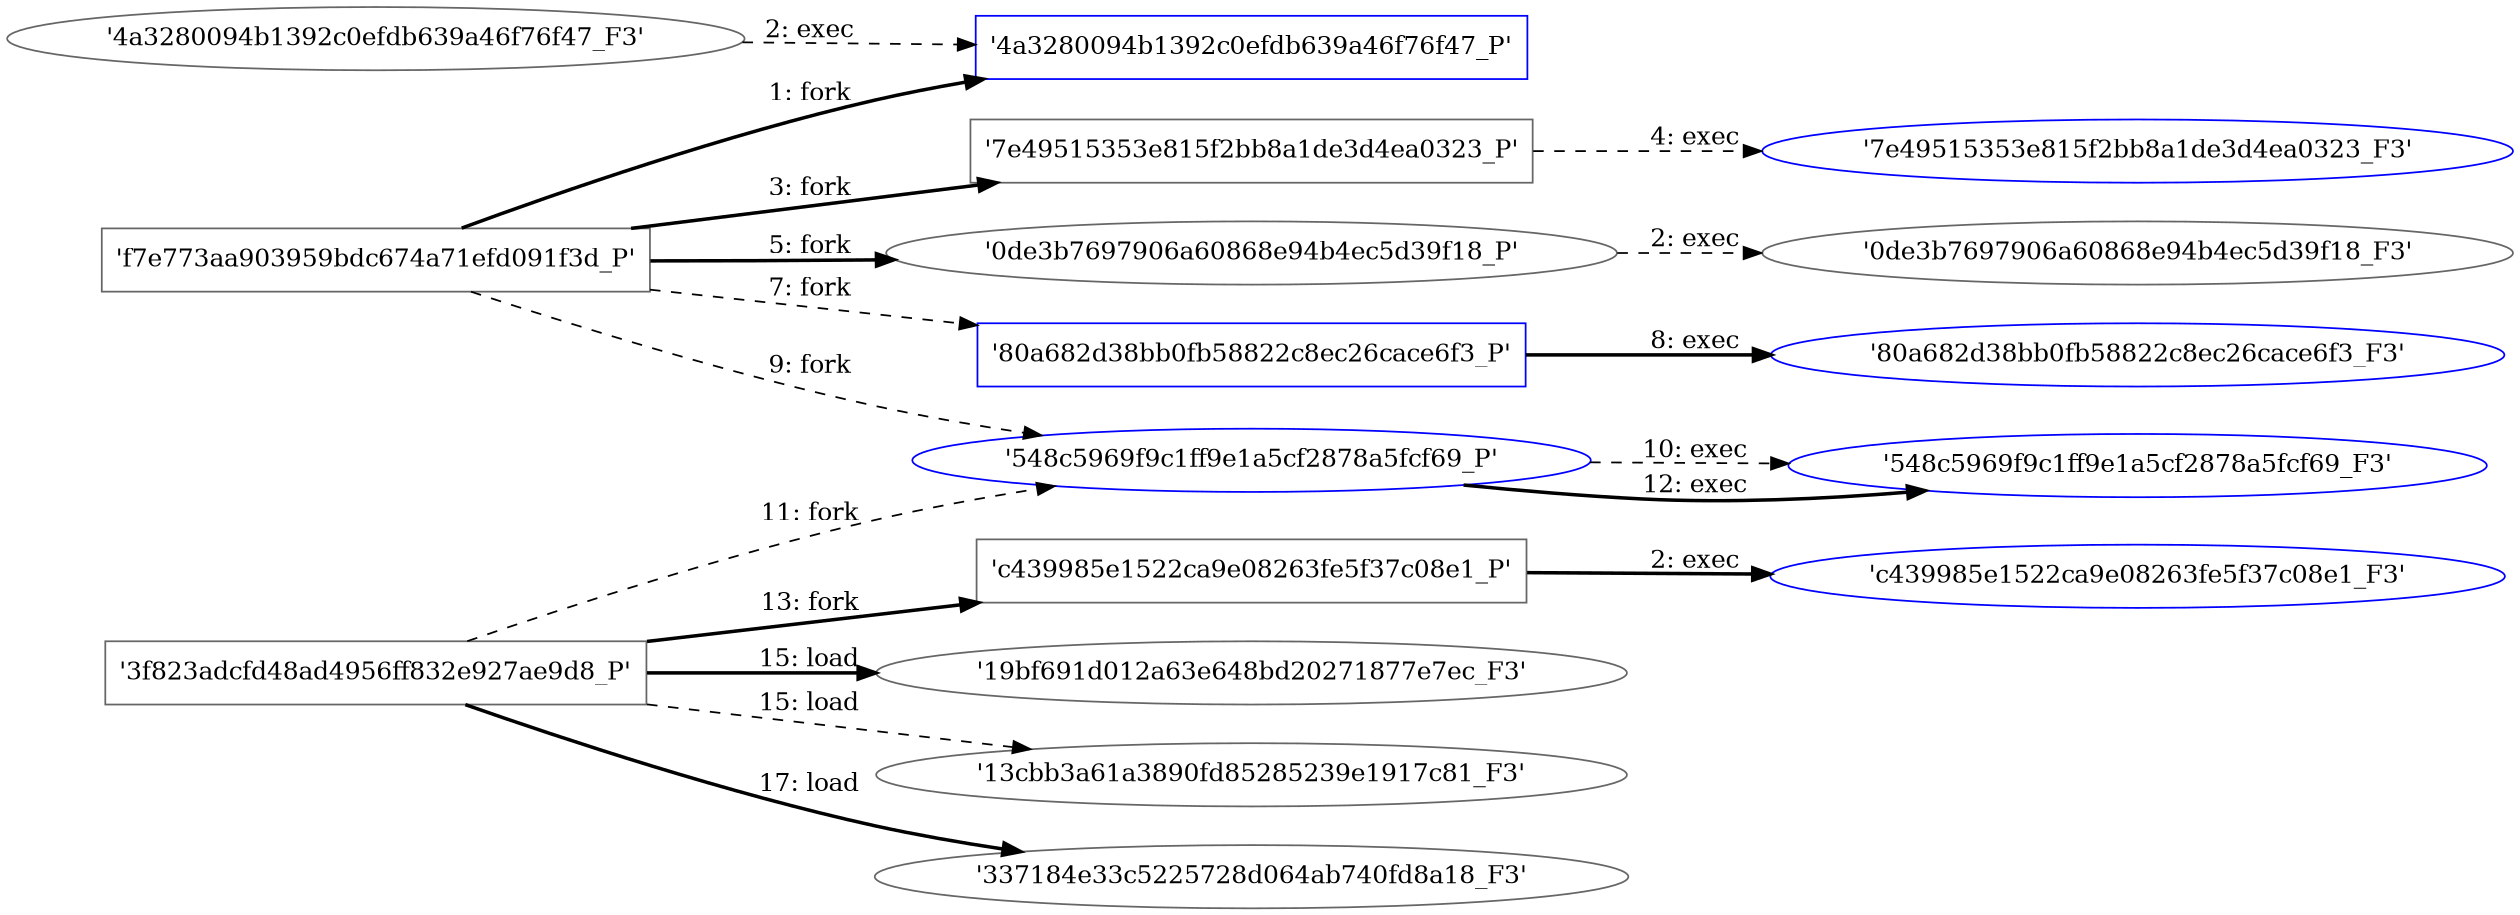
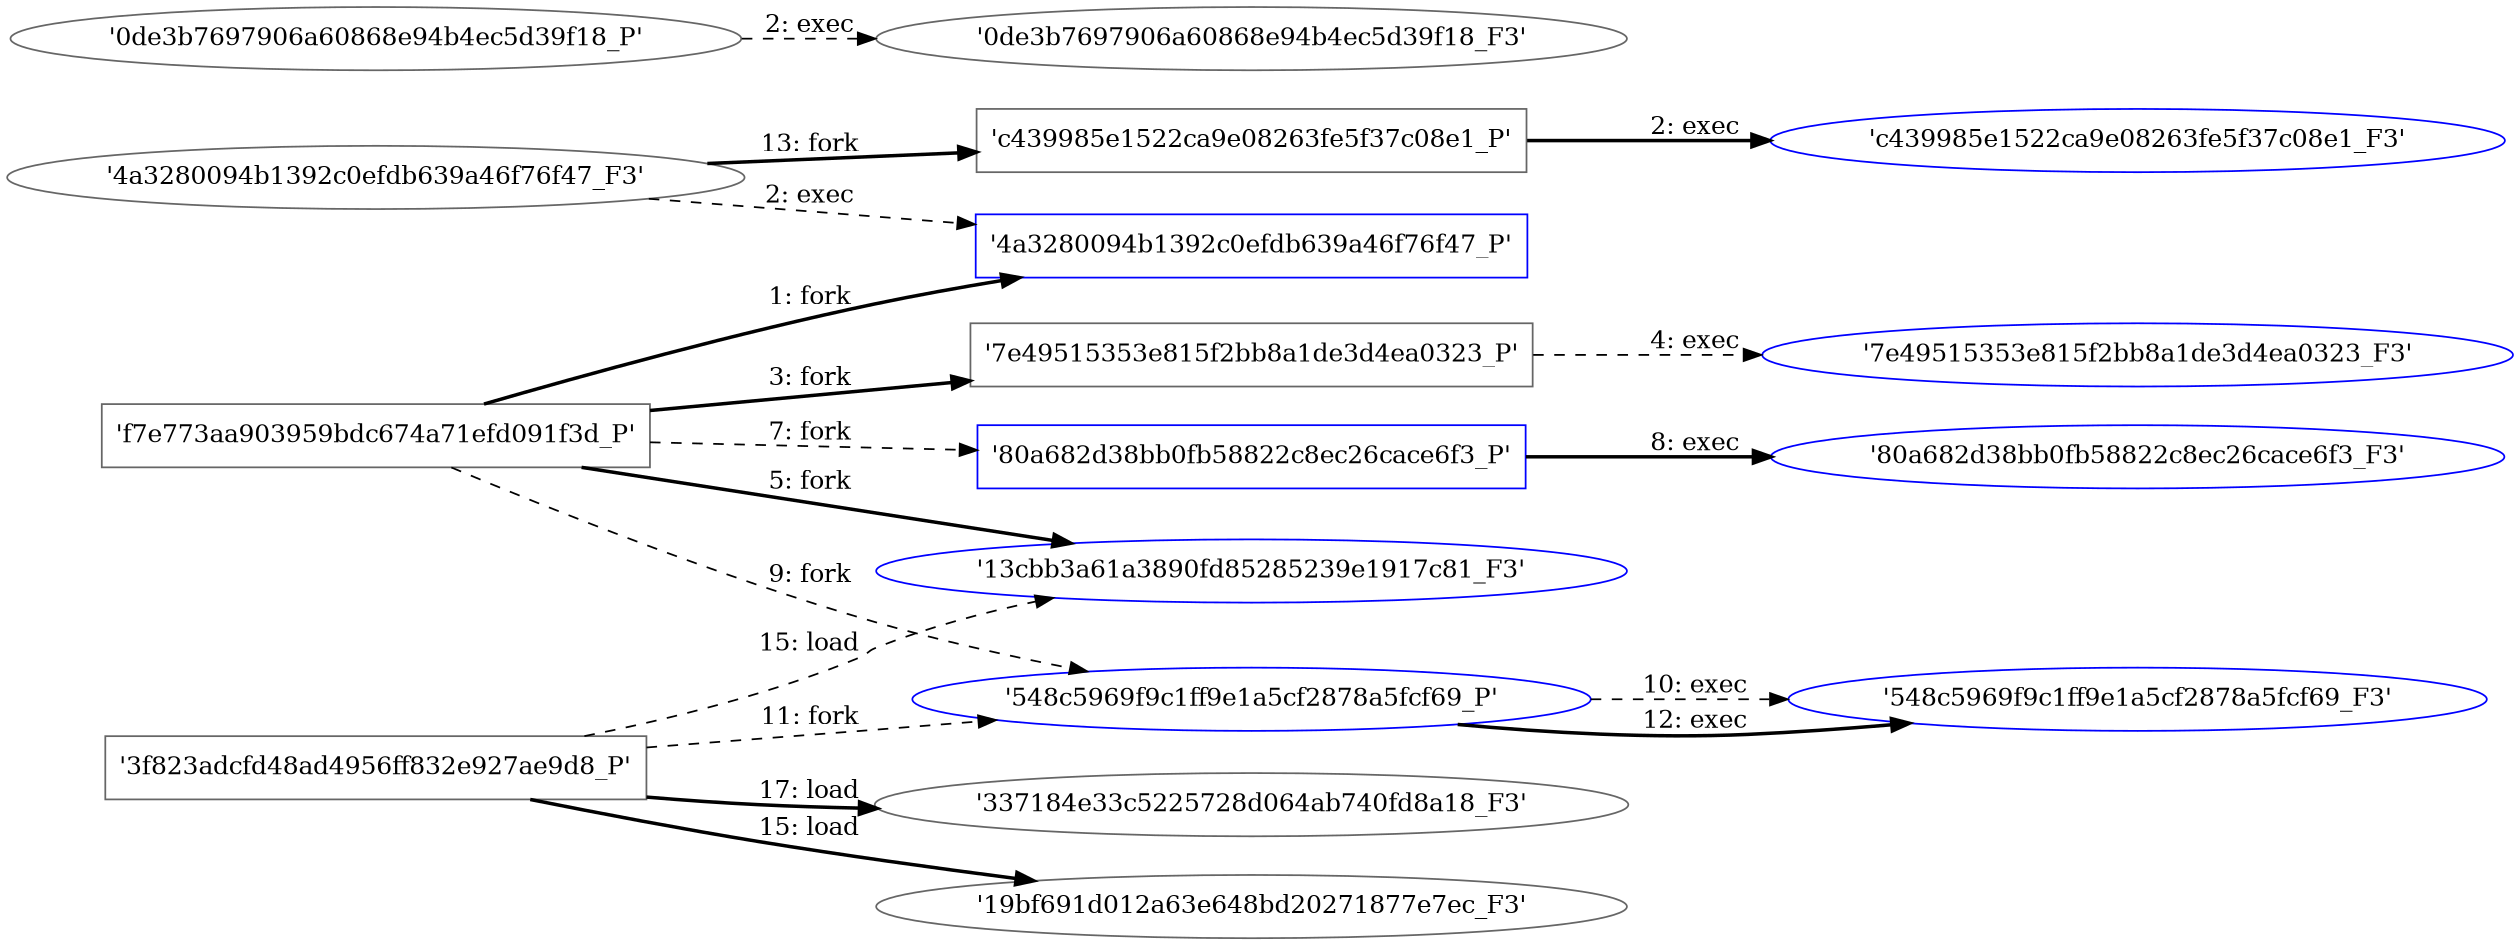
(763, 261) -> (817, 504)
(804, 623) -> (833, 158)
(1252, 775) -> (1252, 571)
